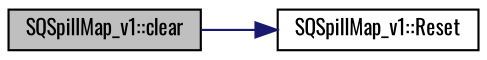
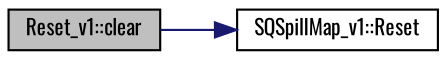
(105, 30) -> (84, 30)
